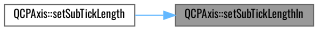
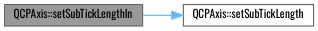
(149, 15) -> (157, 15)
